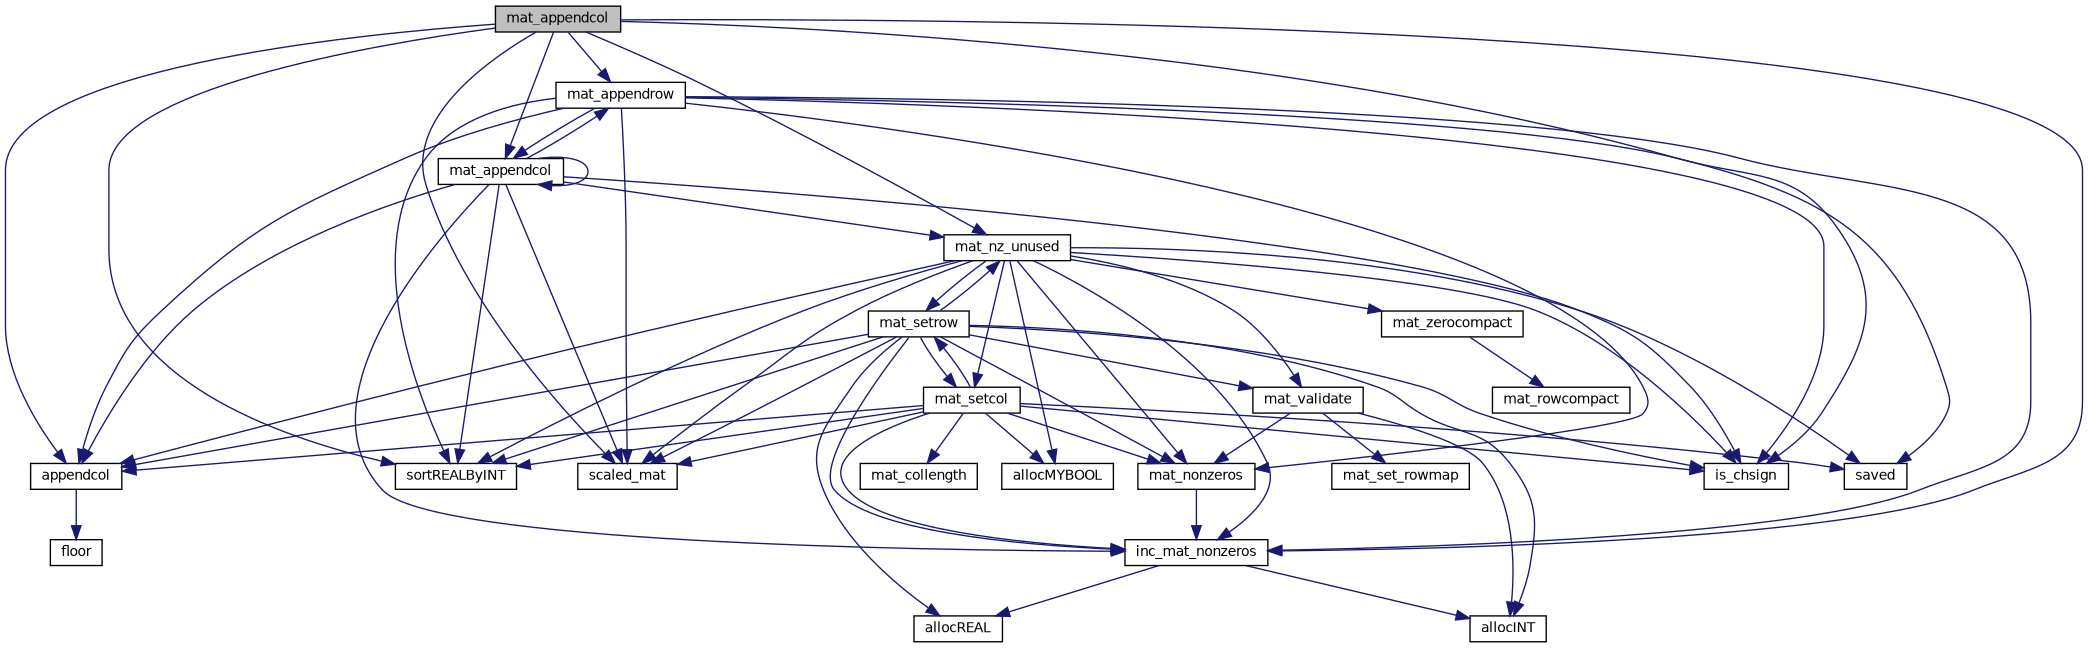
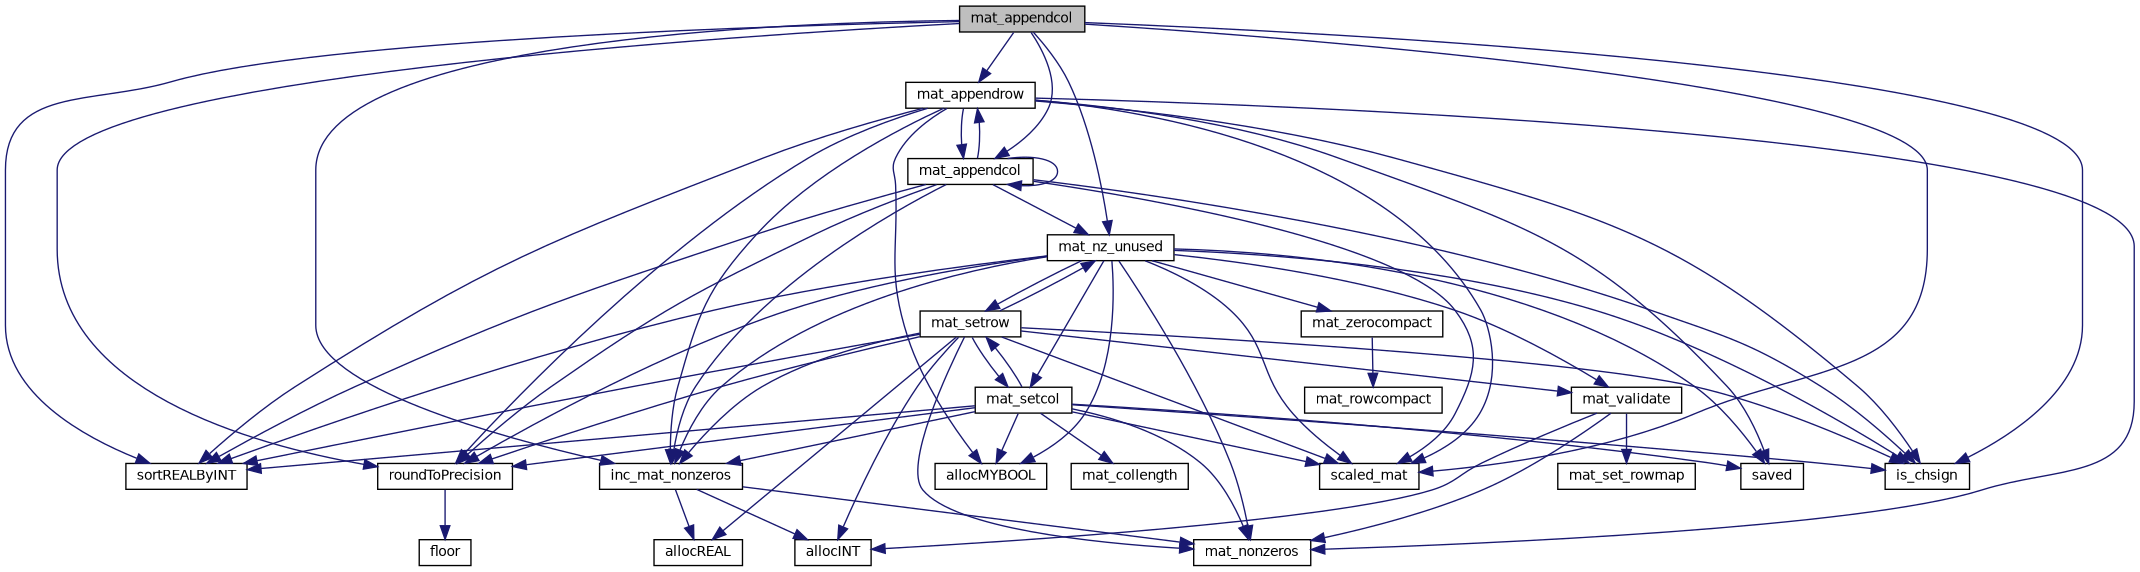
none -> (895, 259)
(76, 476) -> (445, 476)
(1196, 508) -> (929, 510)
